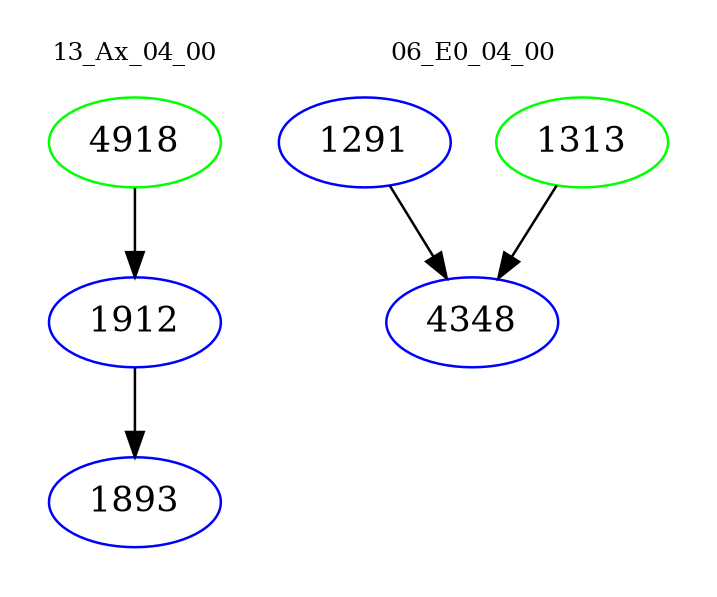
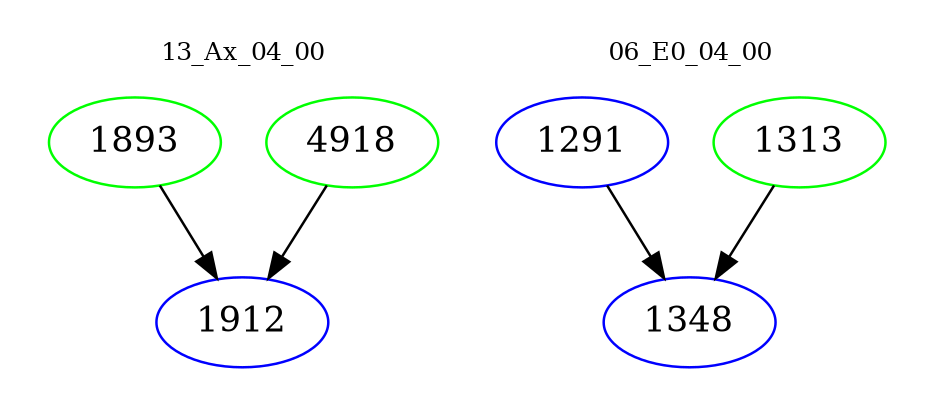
(472, 322) -> (690, 322)
(135, 400) -> (182, 221)
(135, 502) -> (135, 142)
